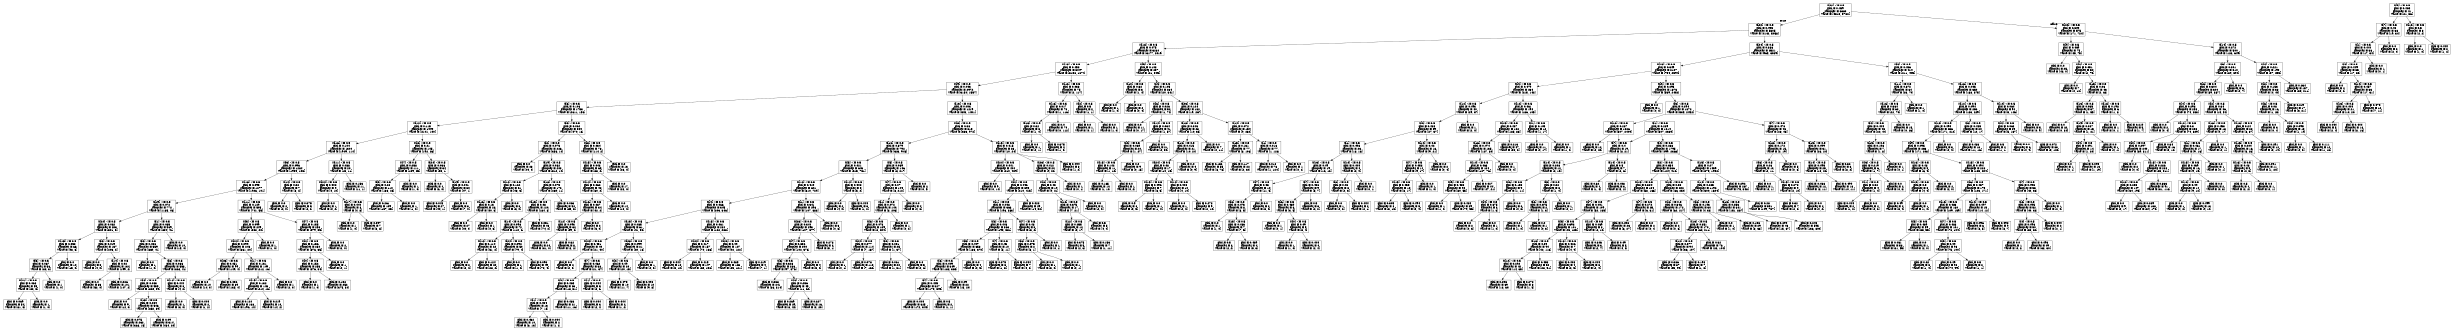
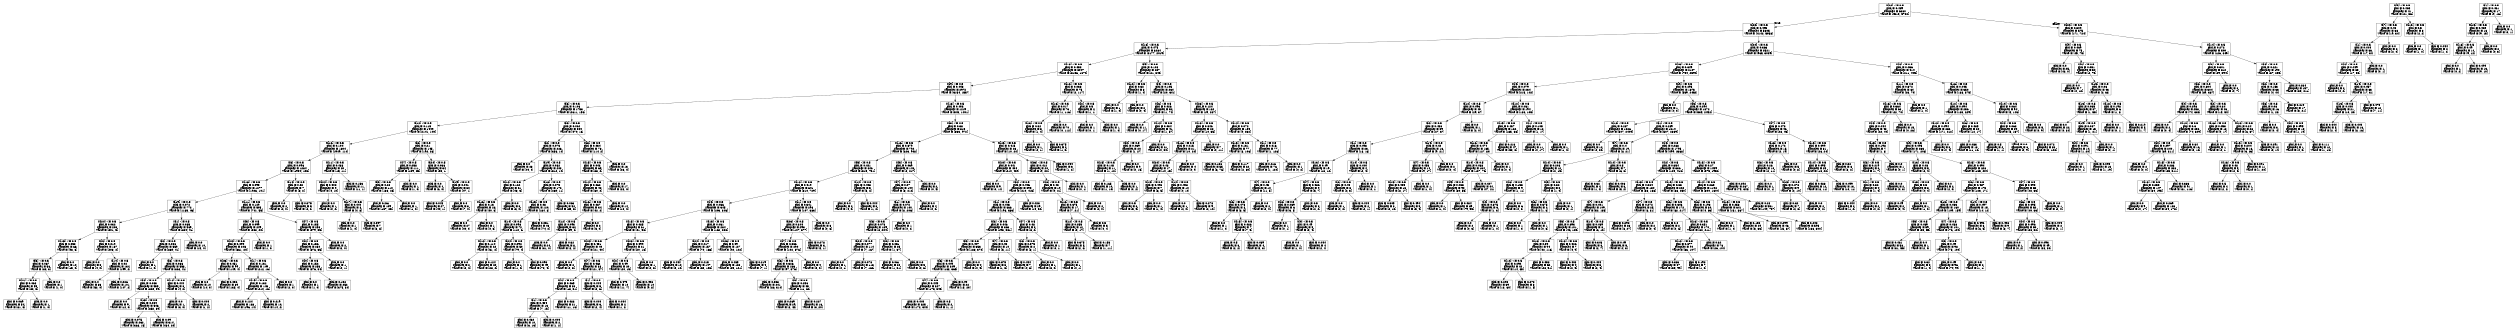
(2205, 137) -> none
